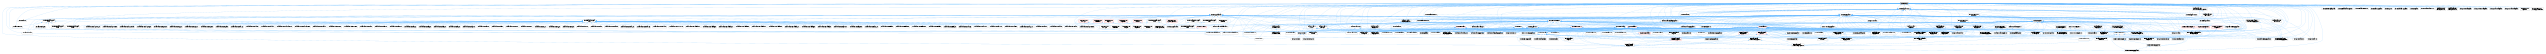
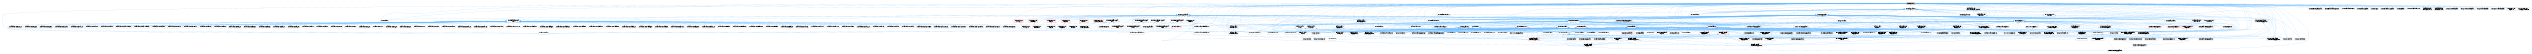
(366, 27) -> none
(2000, 27) -> (1984, 27)
